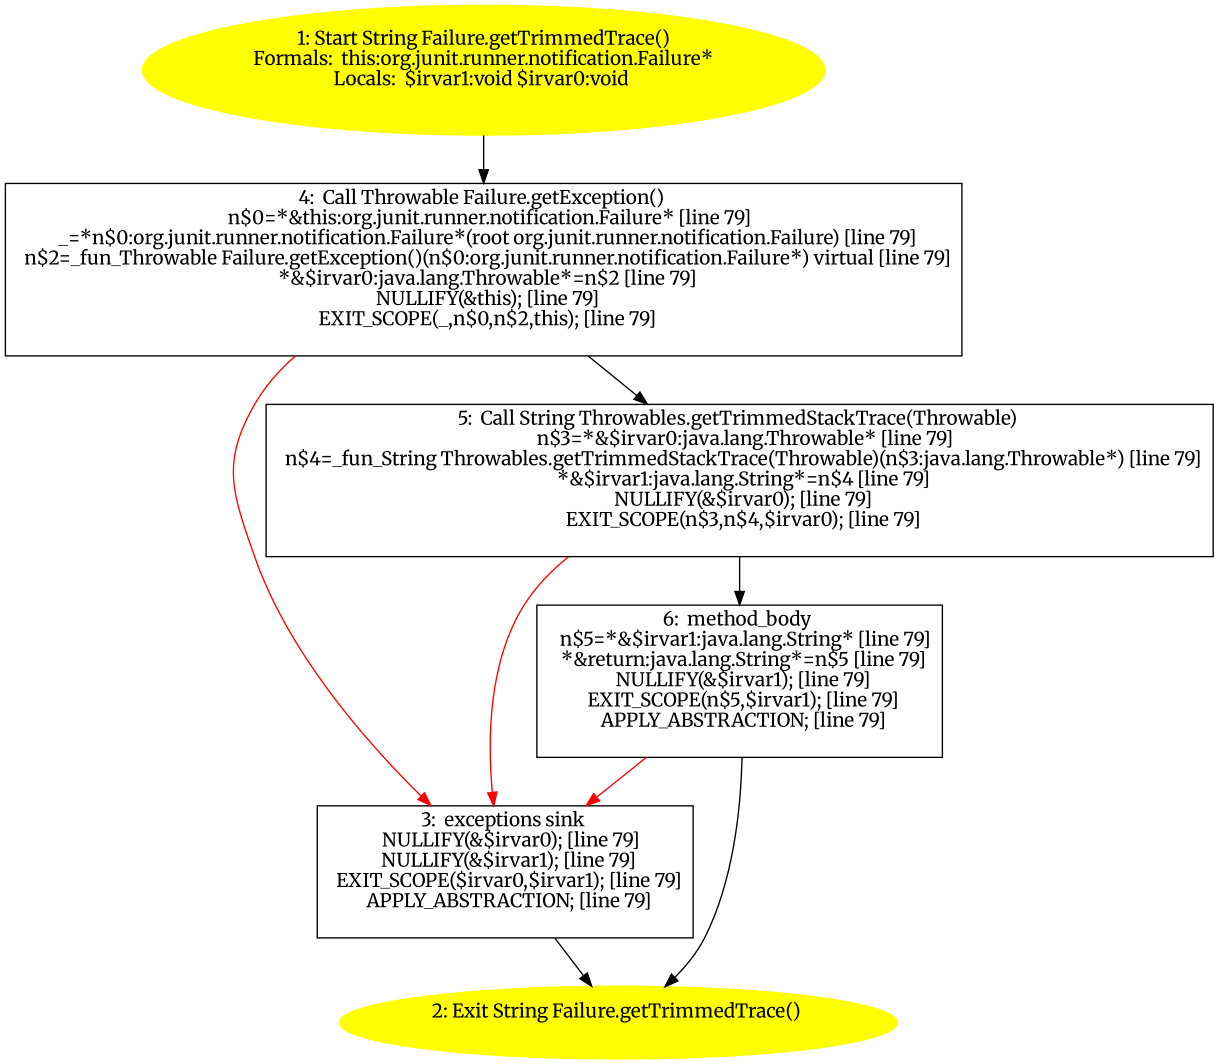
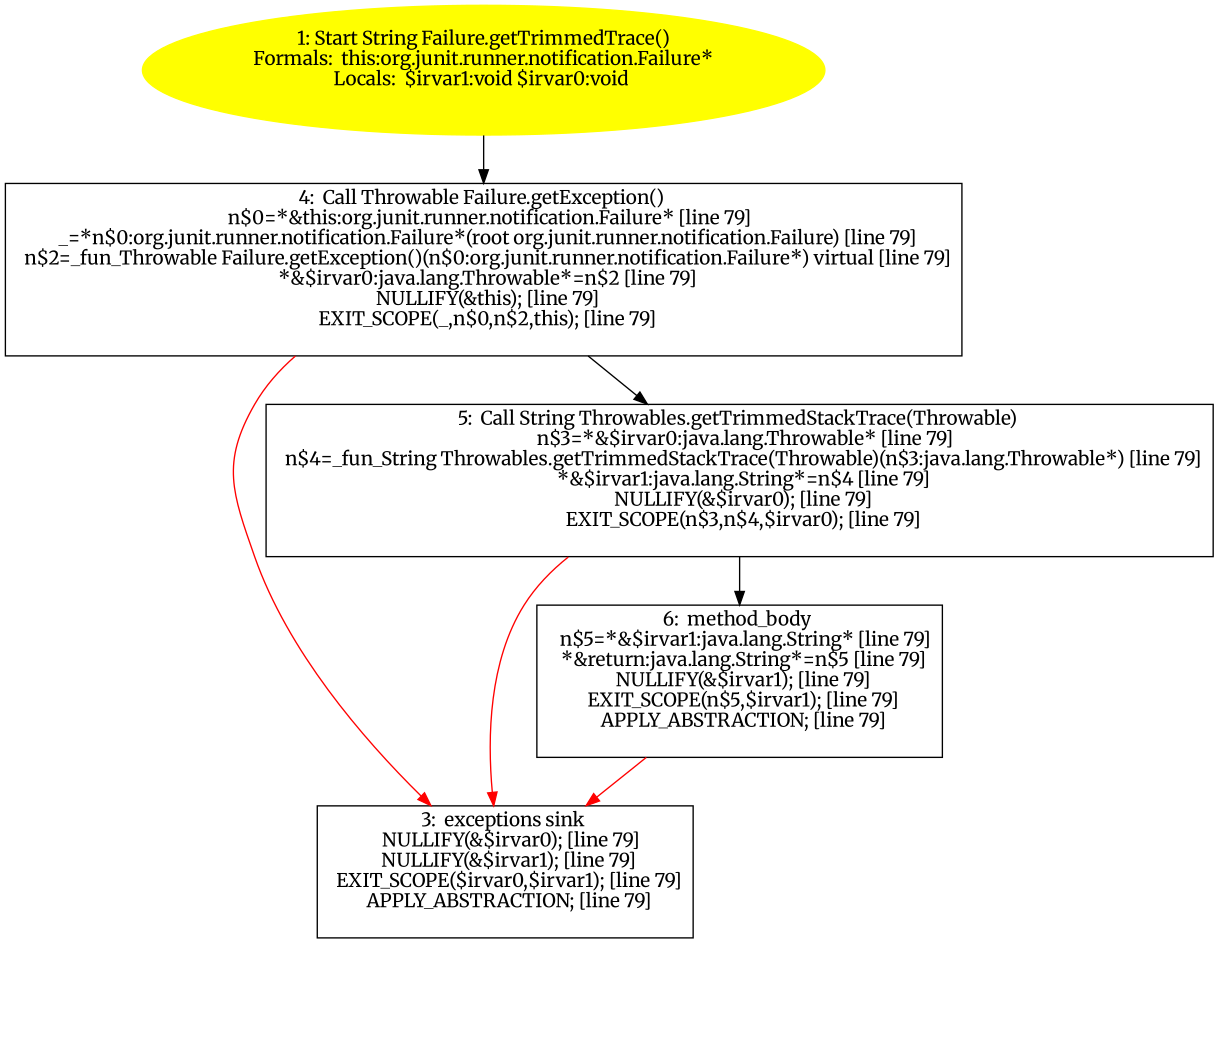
(618, 1023) -> none
